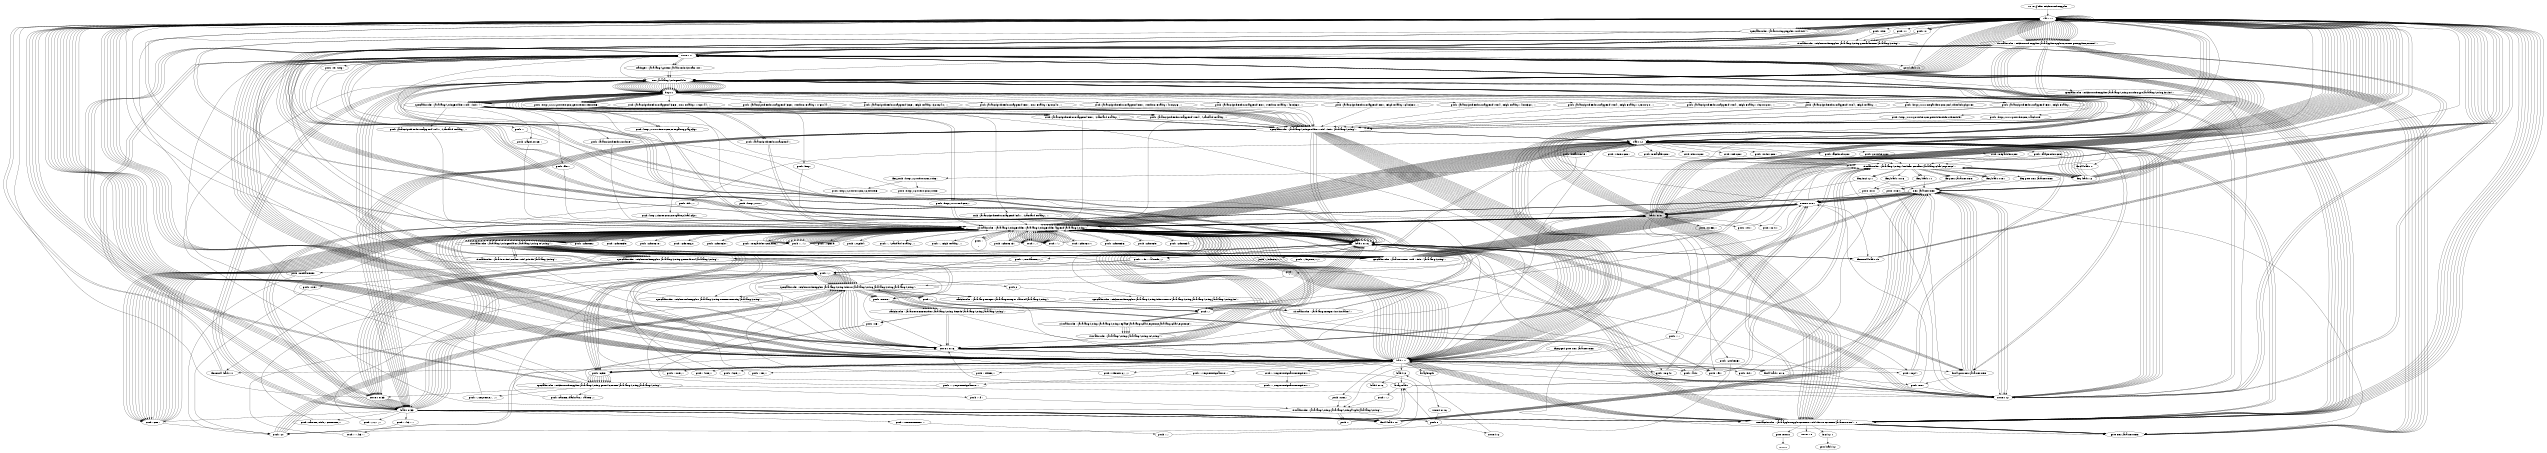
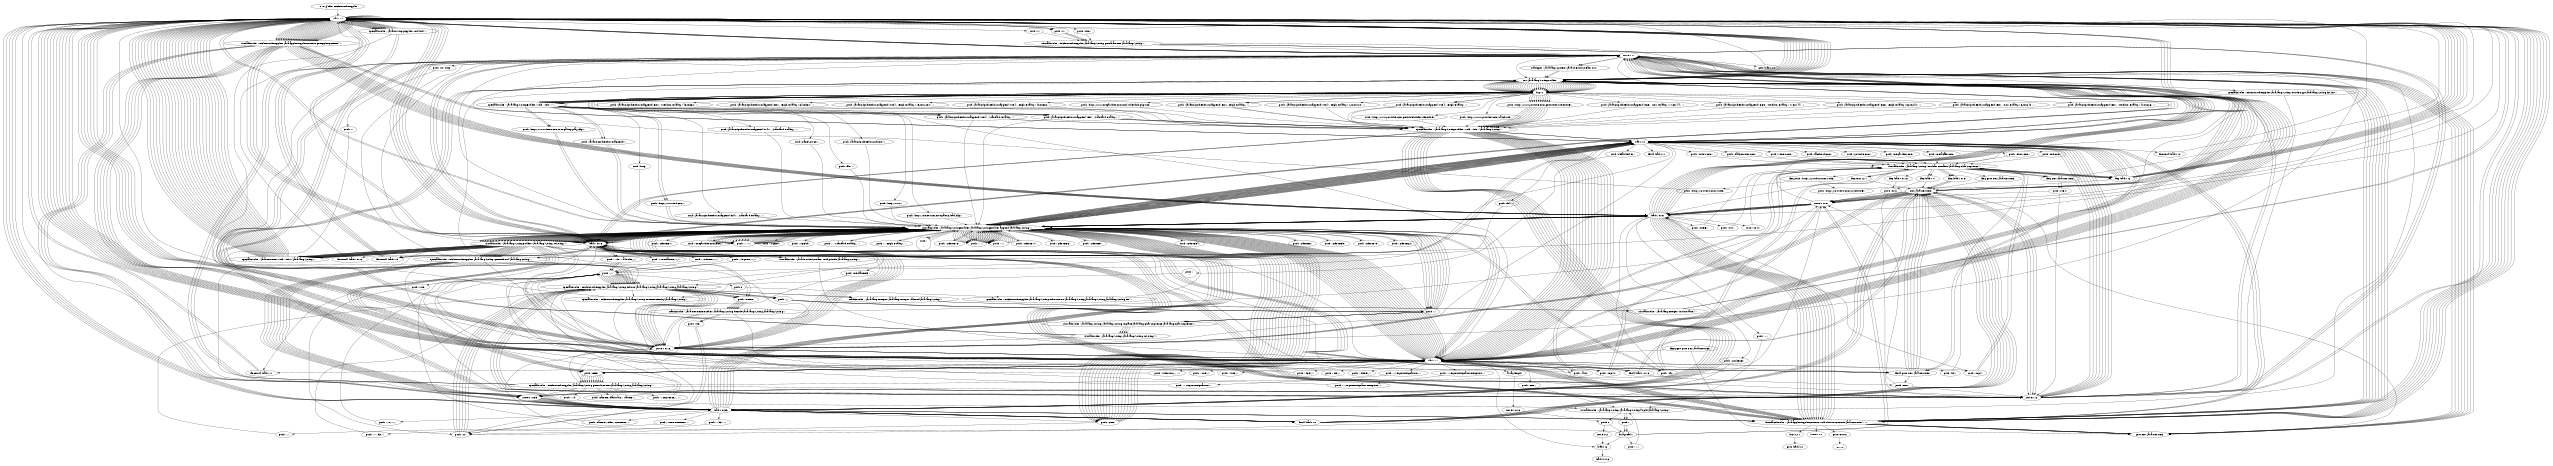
none -> (2170, 154)
(2028, 188) -> (2029, 185)
(1856, 219) -> (1063, 255)
none -> (350, 259)
(1401, 377) -> (1615, 440)
